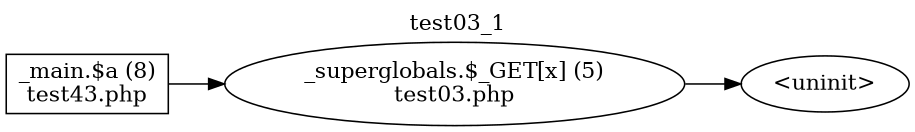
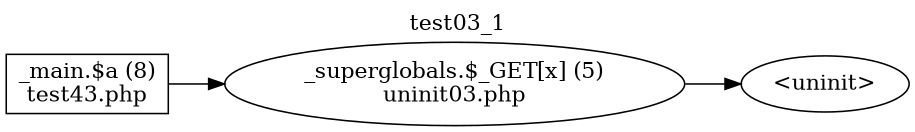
(455, 84) -> (455, 84)
